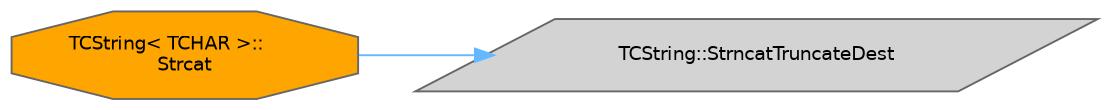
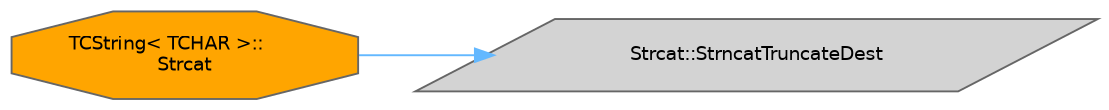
(757, 55) -> (757, 55)
